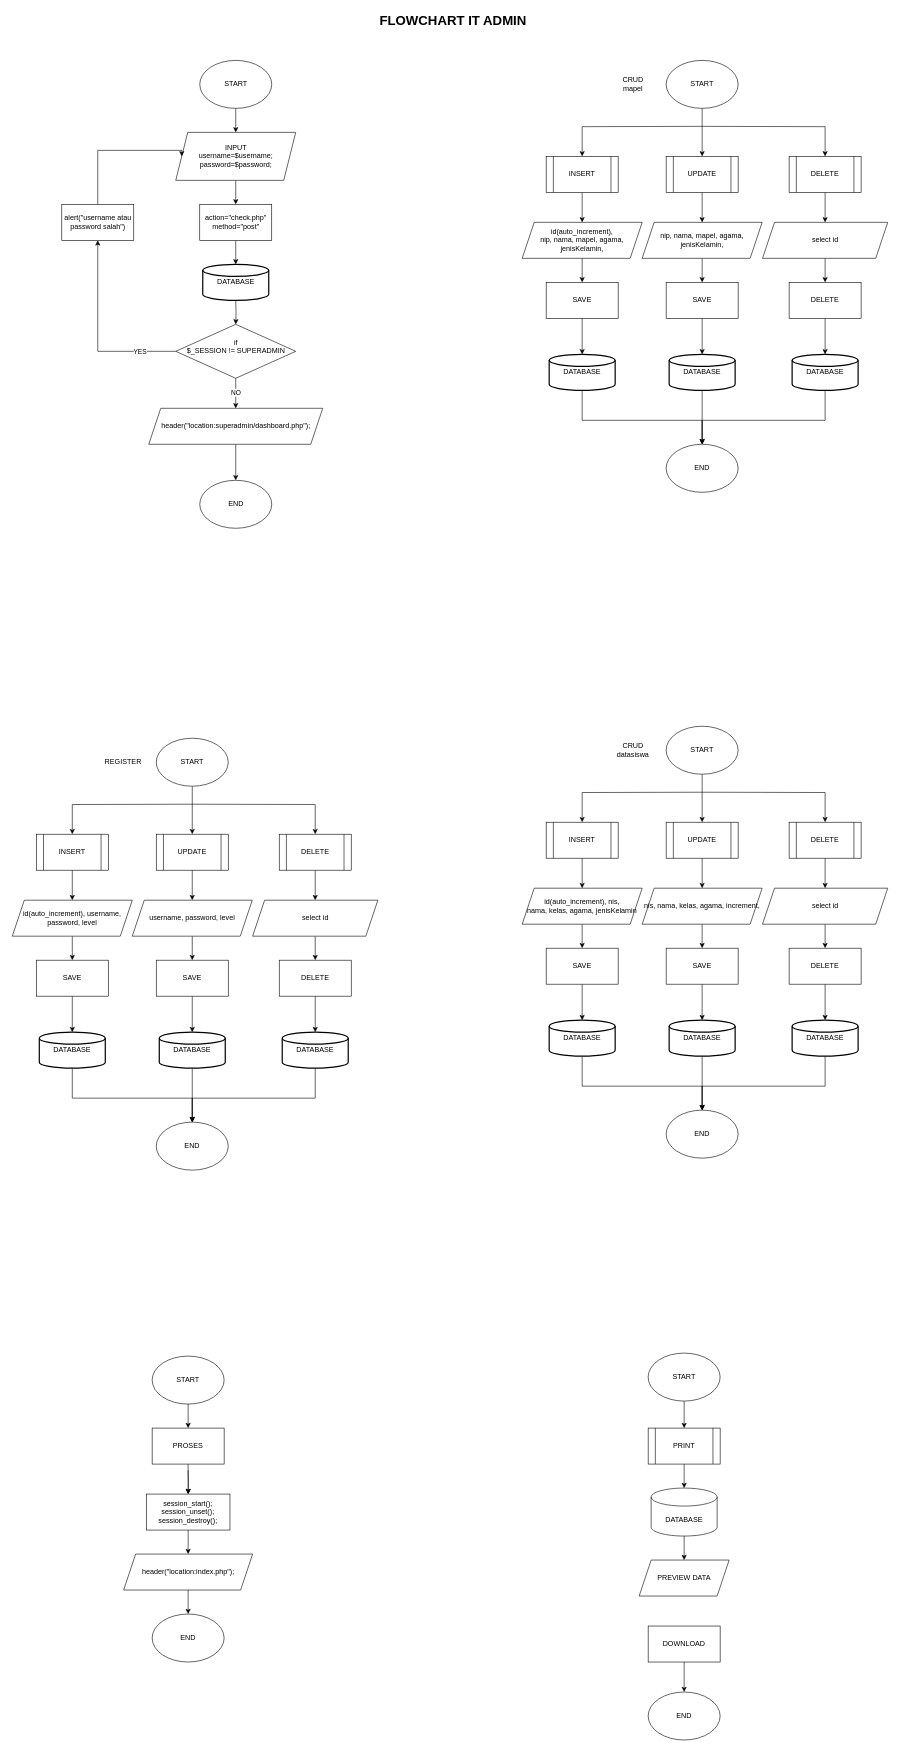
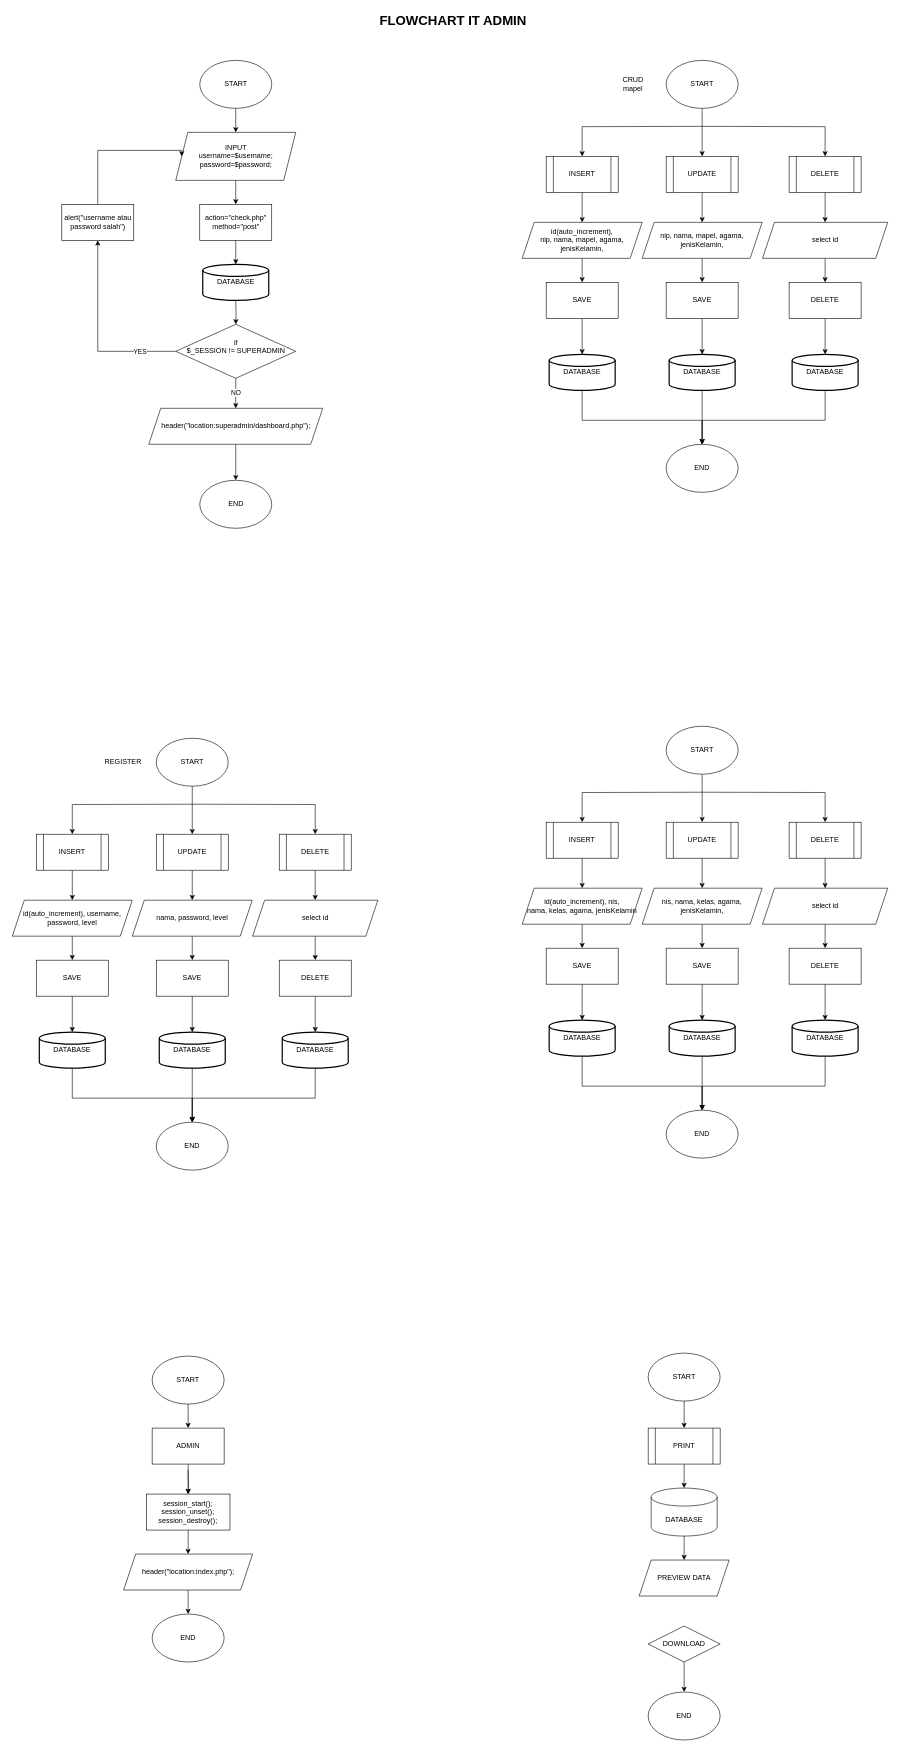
(633, 750) -> none
(702, 906) -> (702, 906)
(192, 918) -> (192, 918)
(188, 1446) -> (188, 1446)
(684, 1644) -> (684, 1644)
